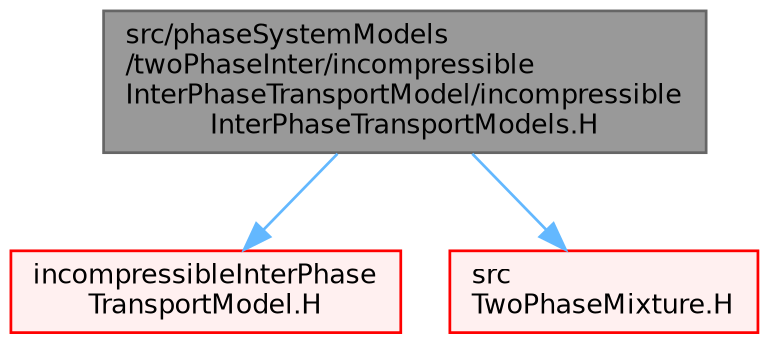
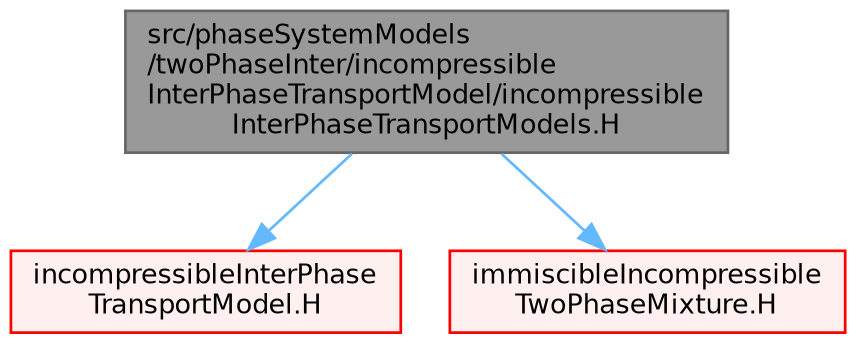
(604, 292) -> (648, 292)
